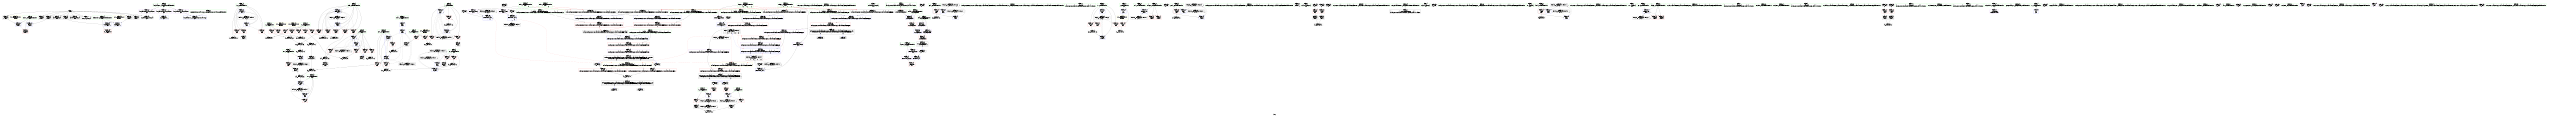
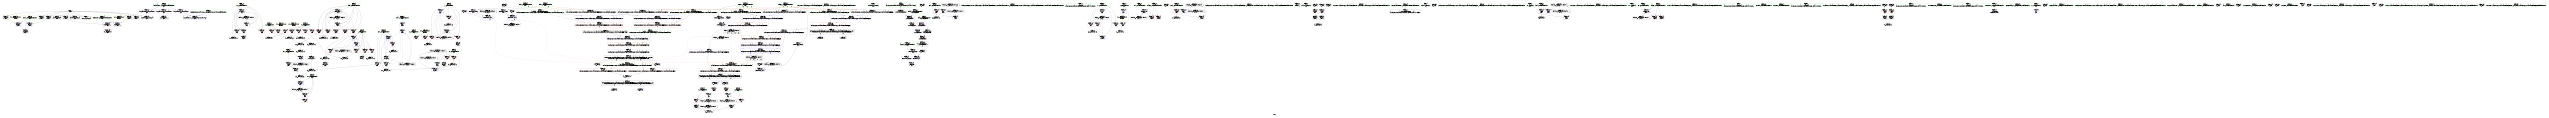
(406, 44) -> none
